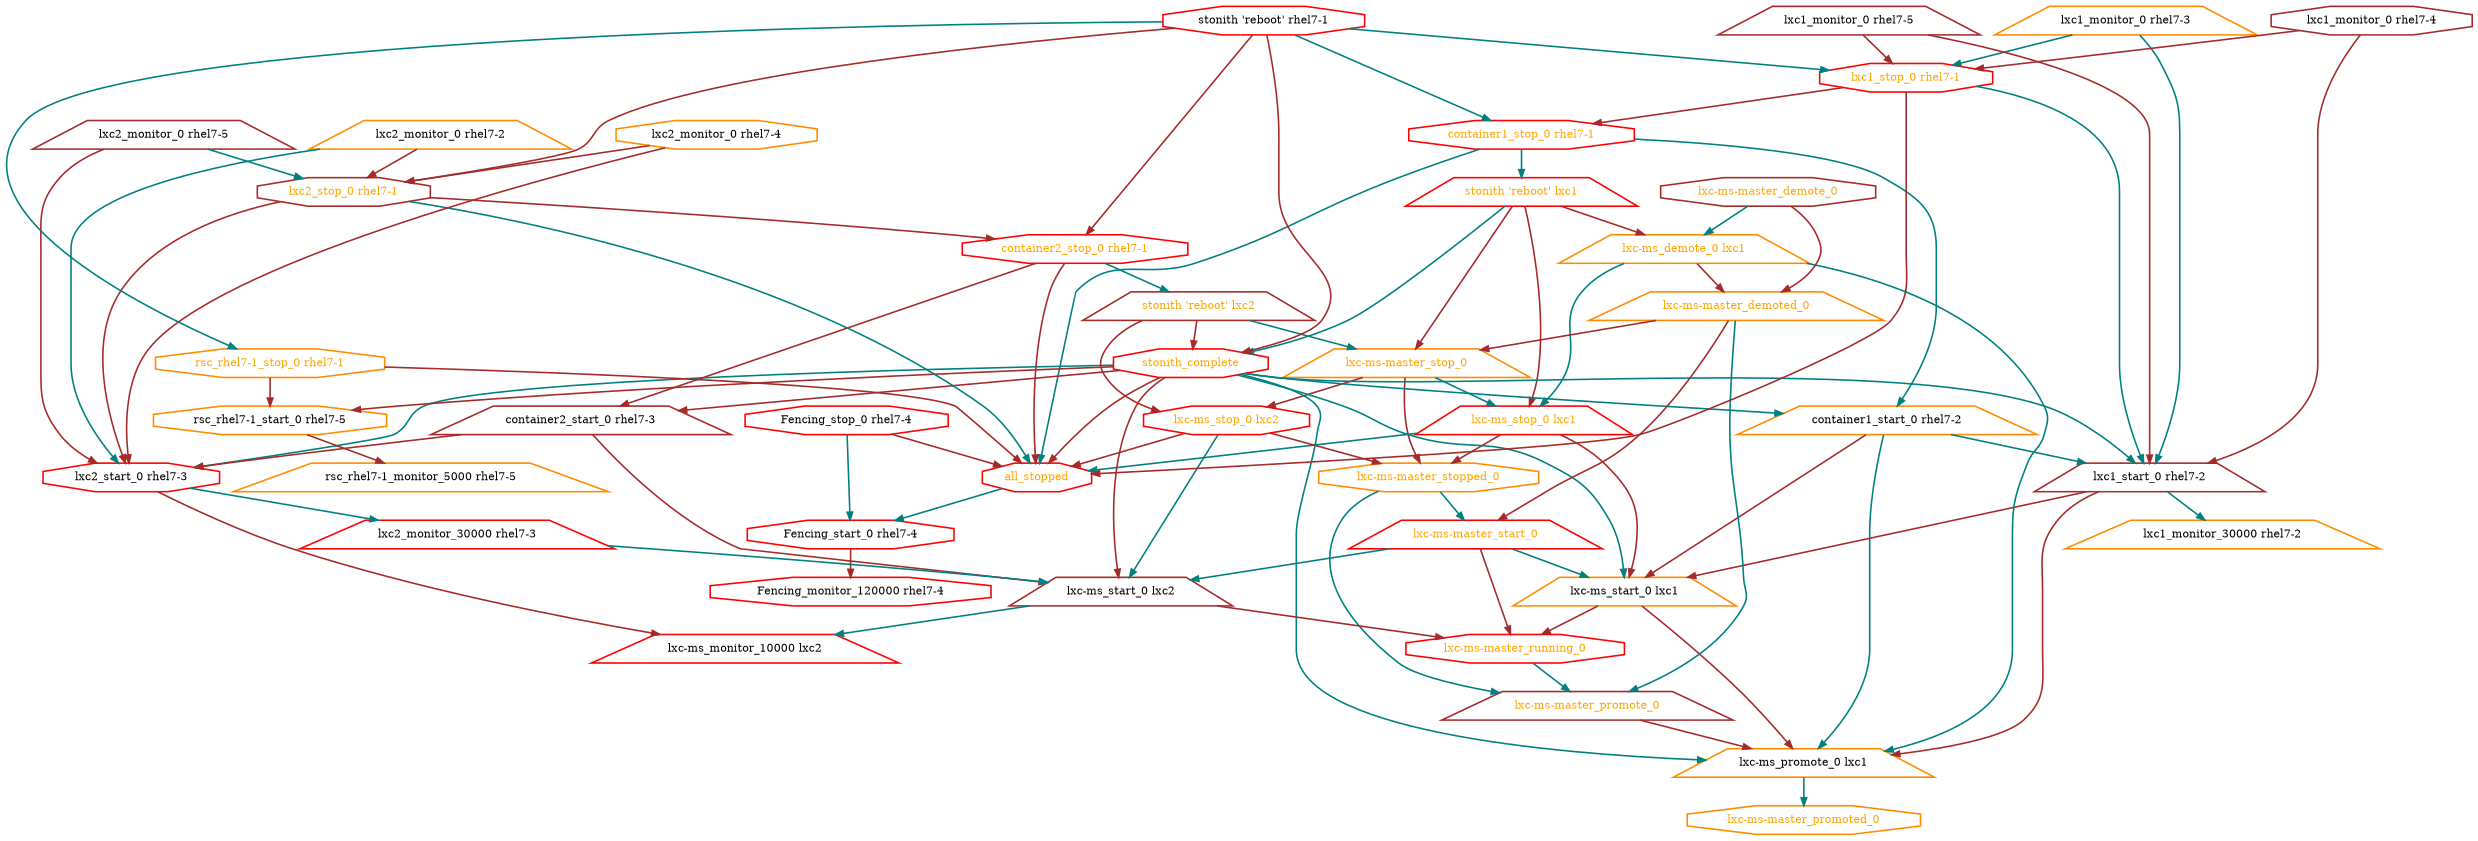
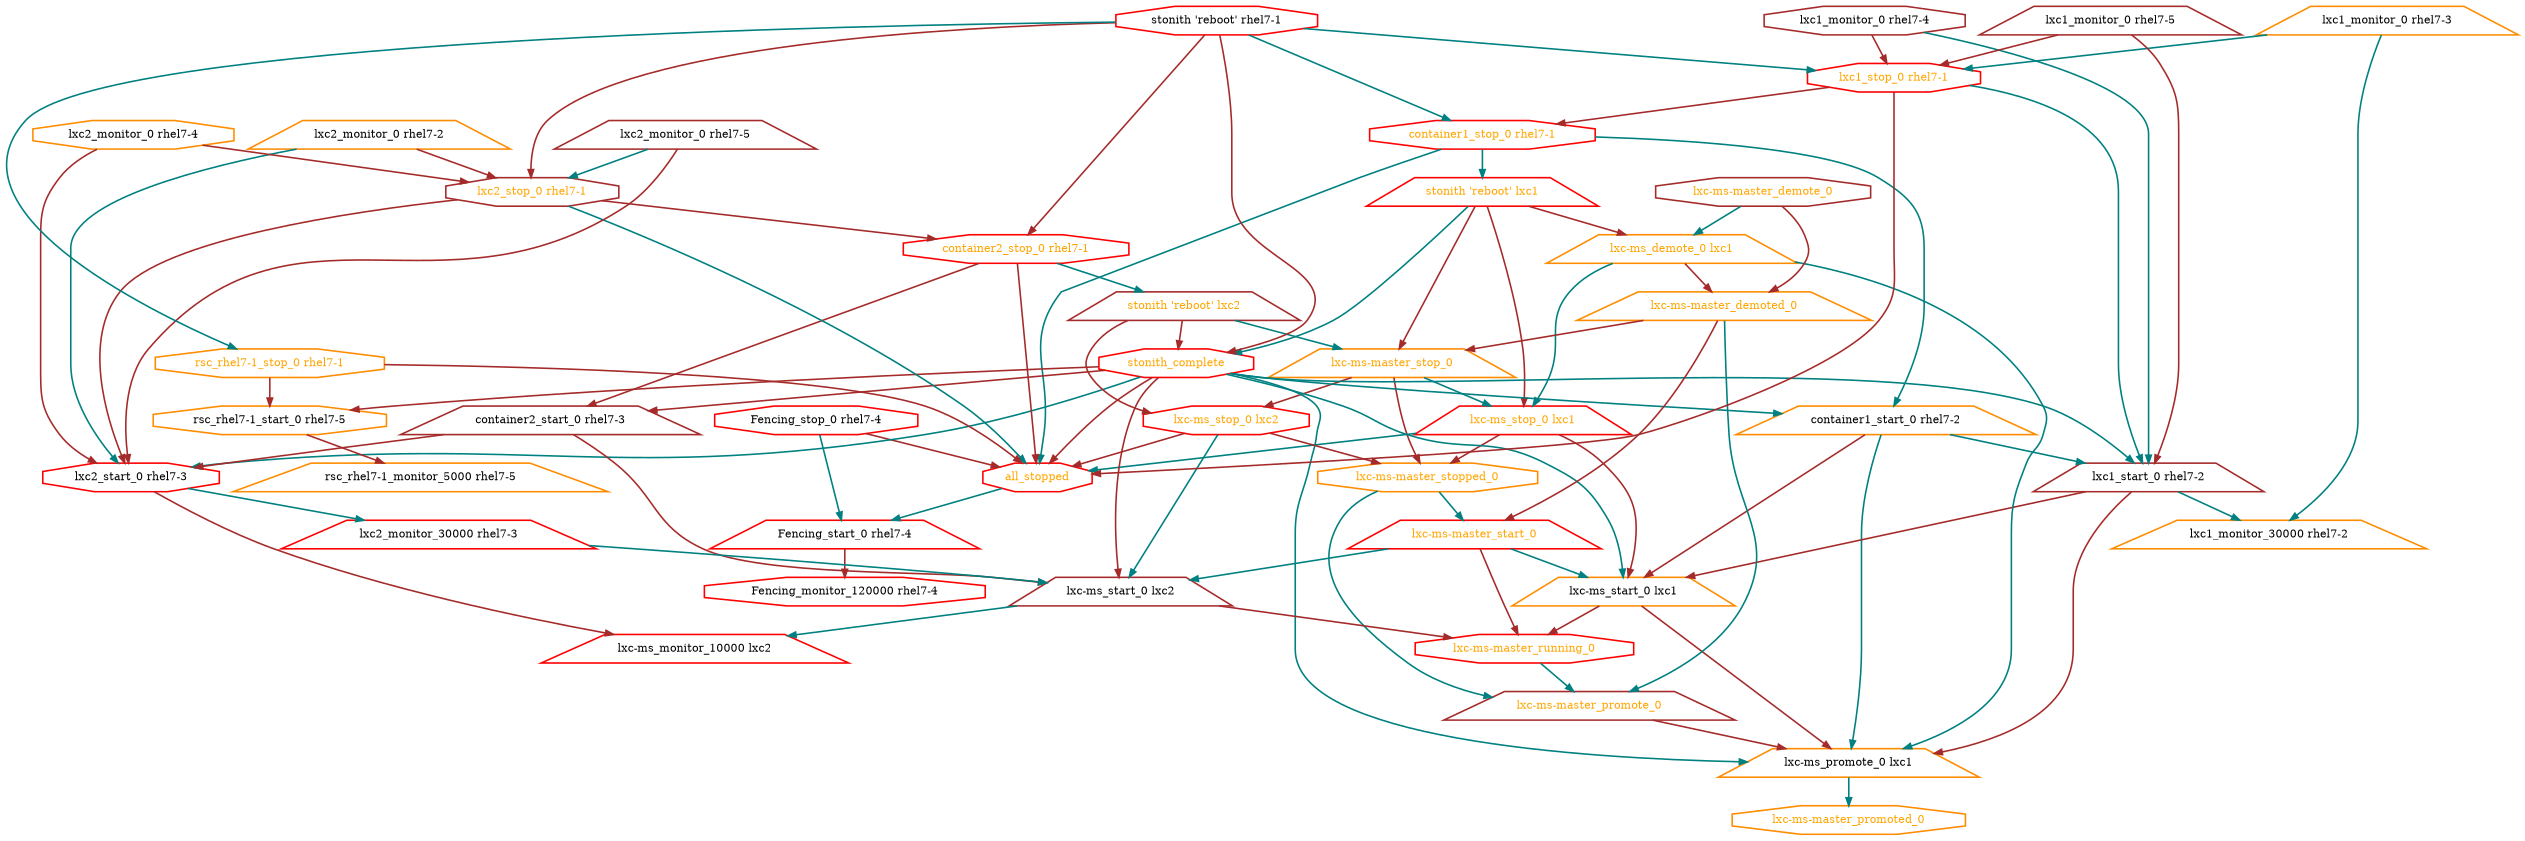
(2180, 241) -> (2358, 285)
(2318, 269) -> (2149, 167)
(851, 535) -> (845, 535)
